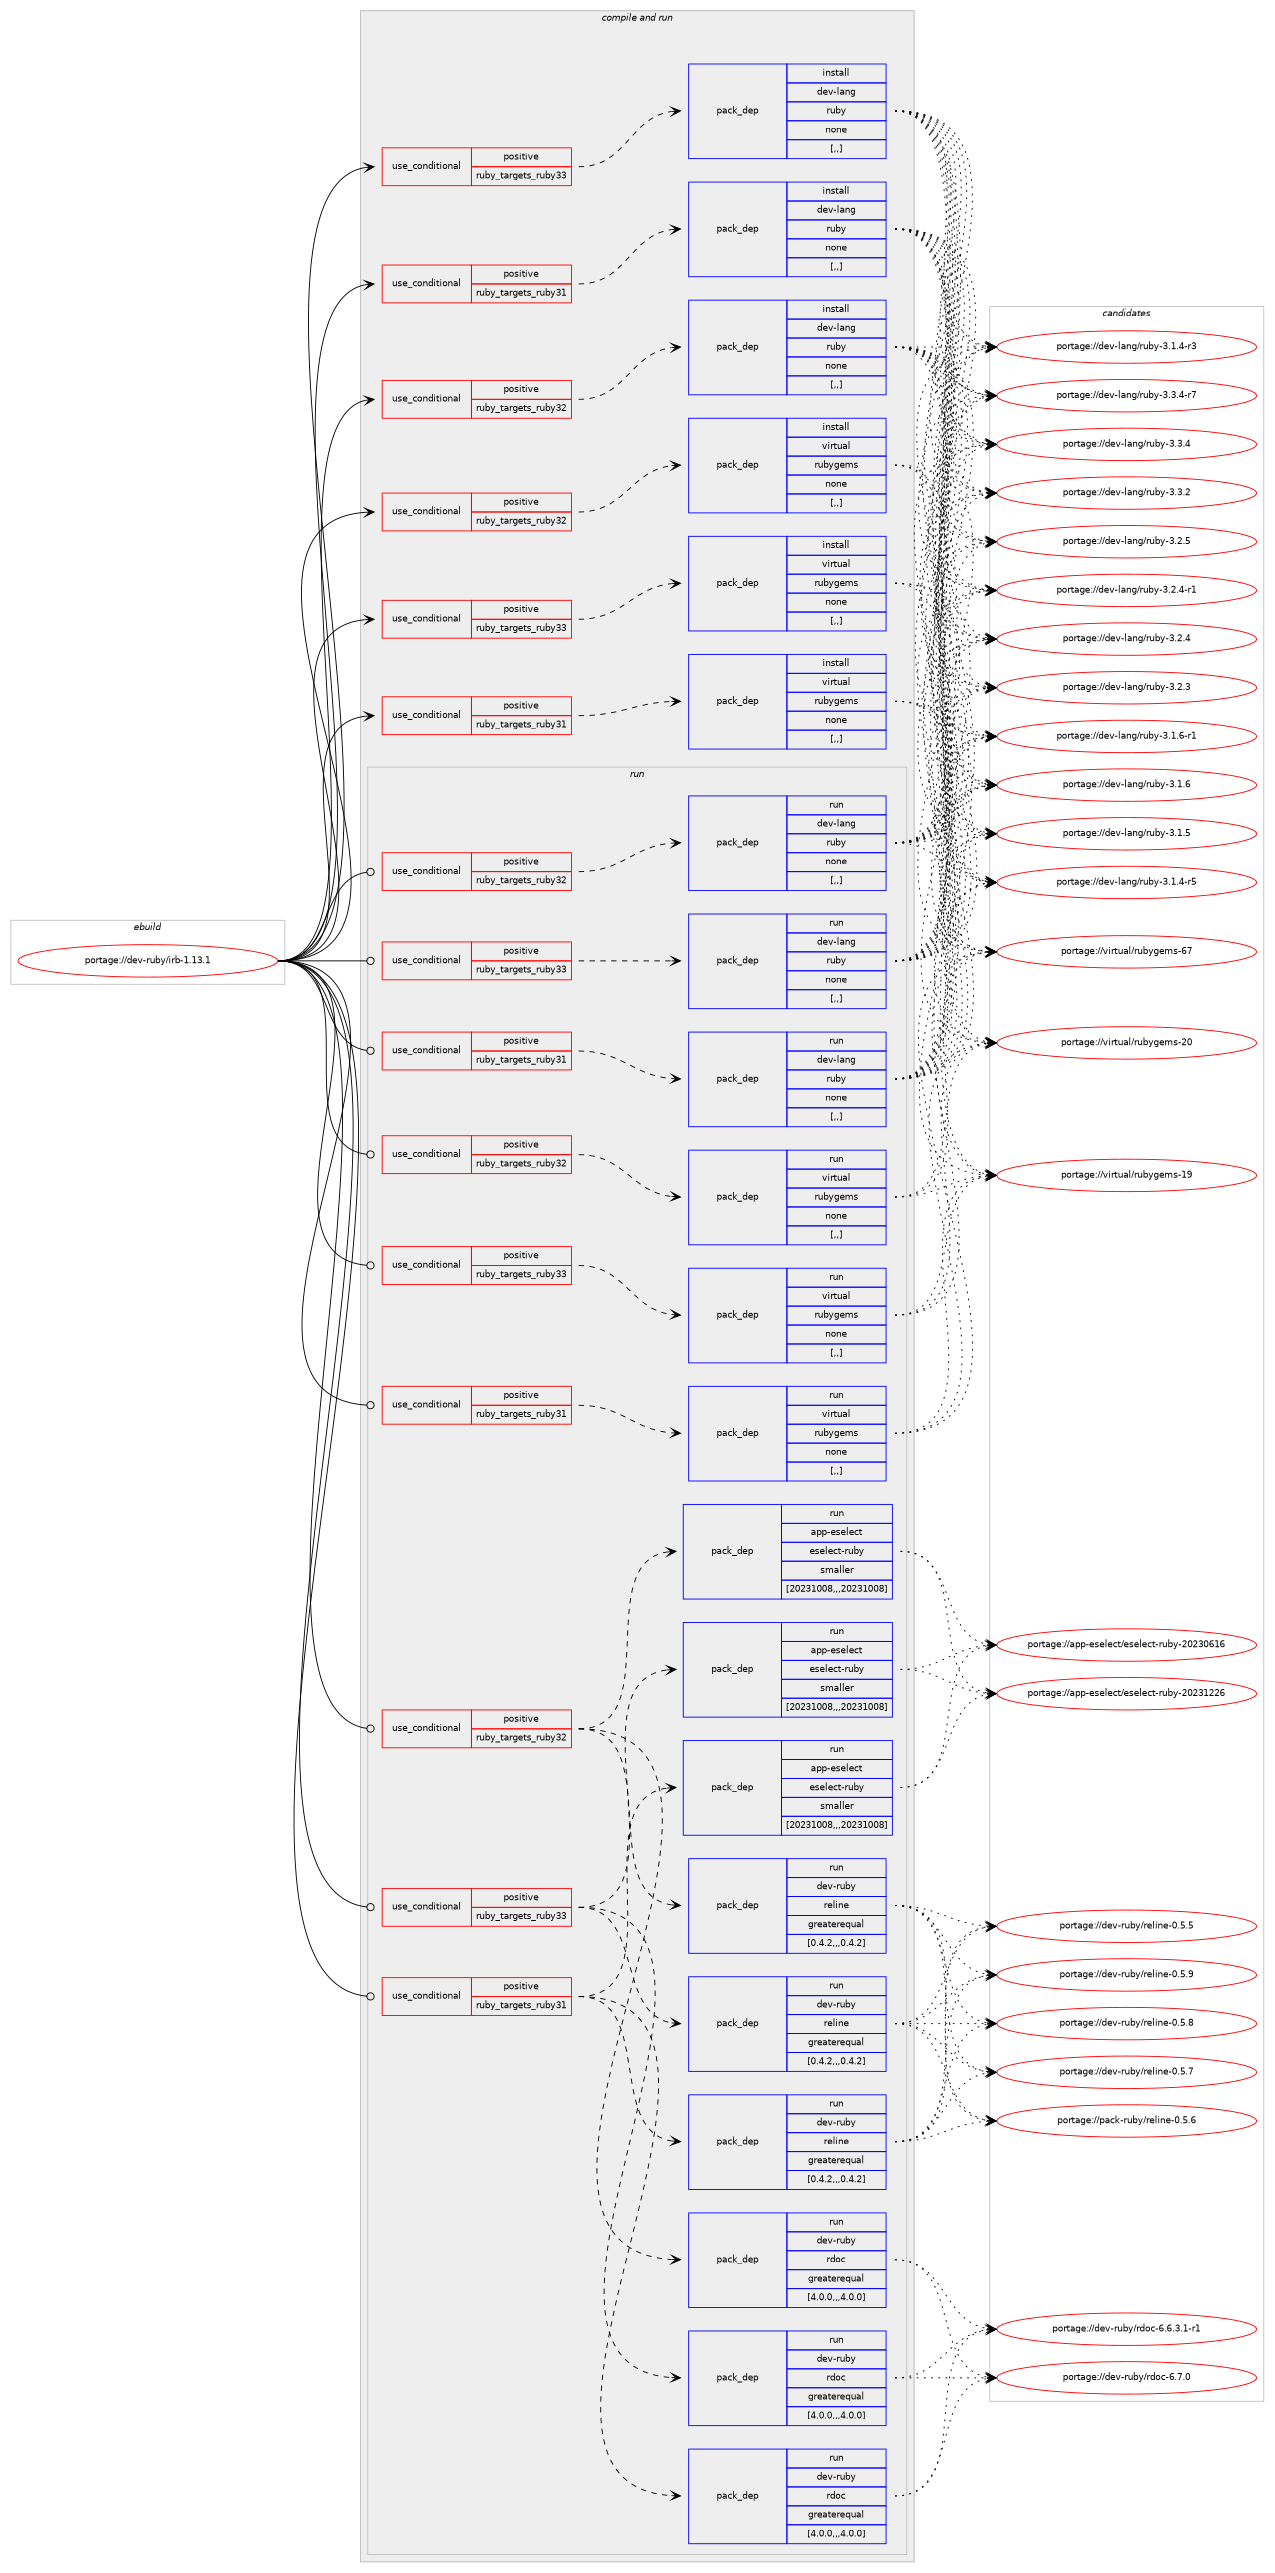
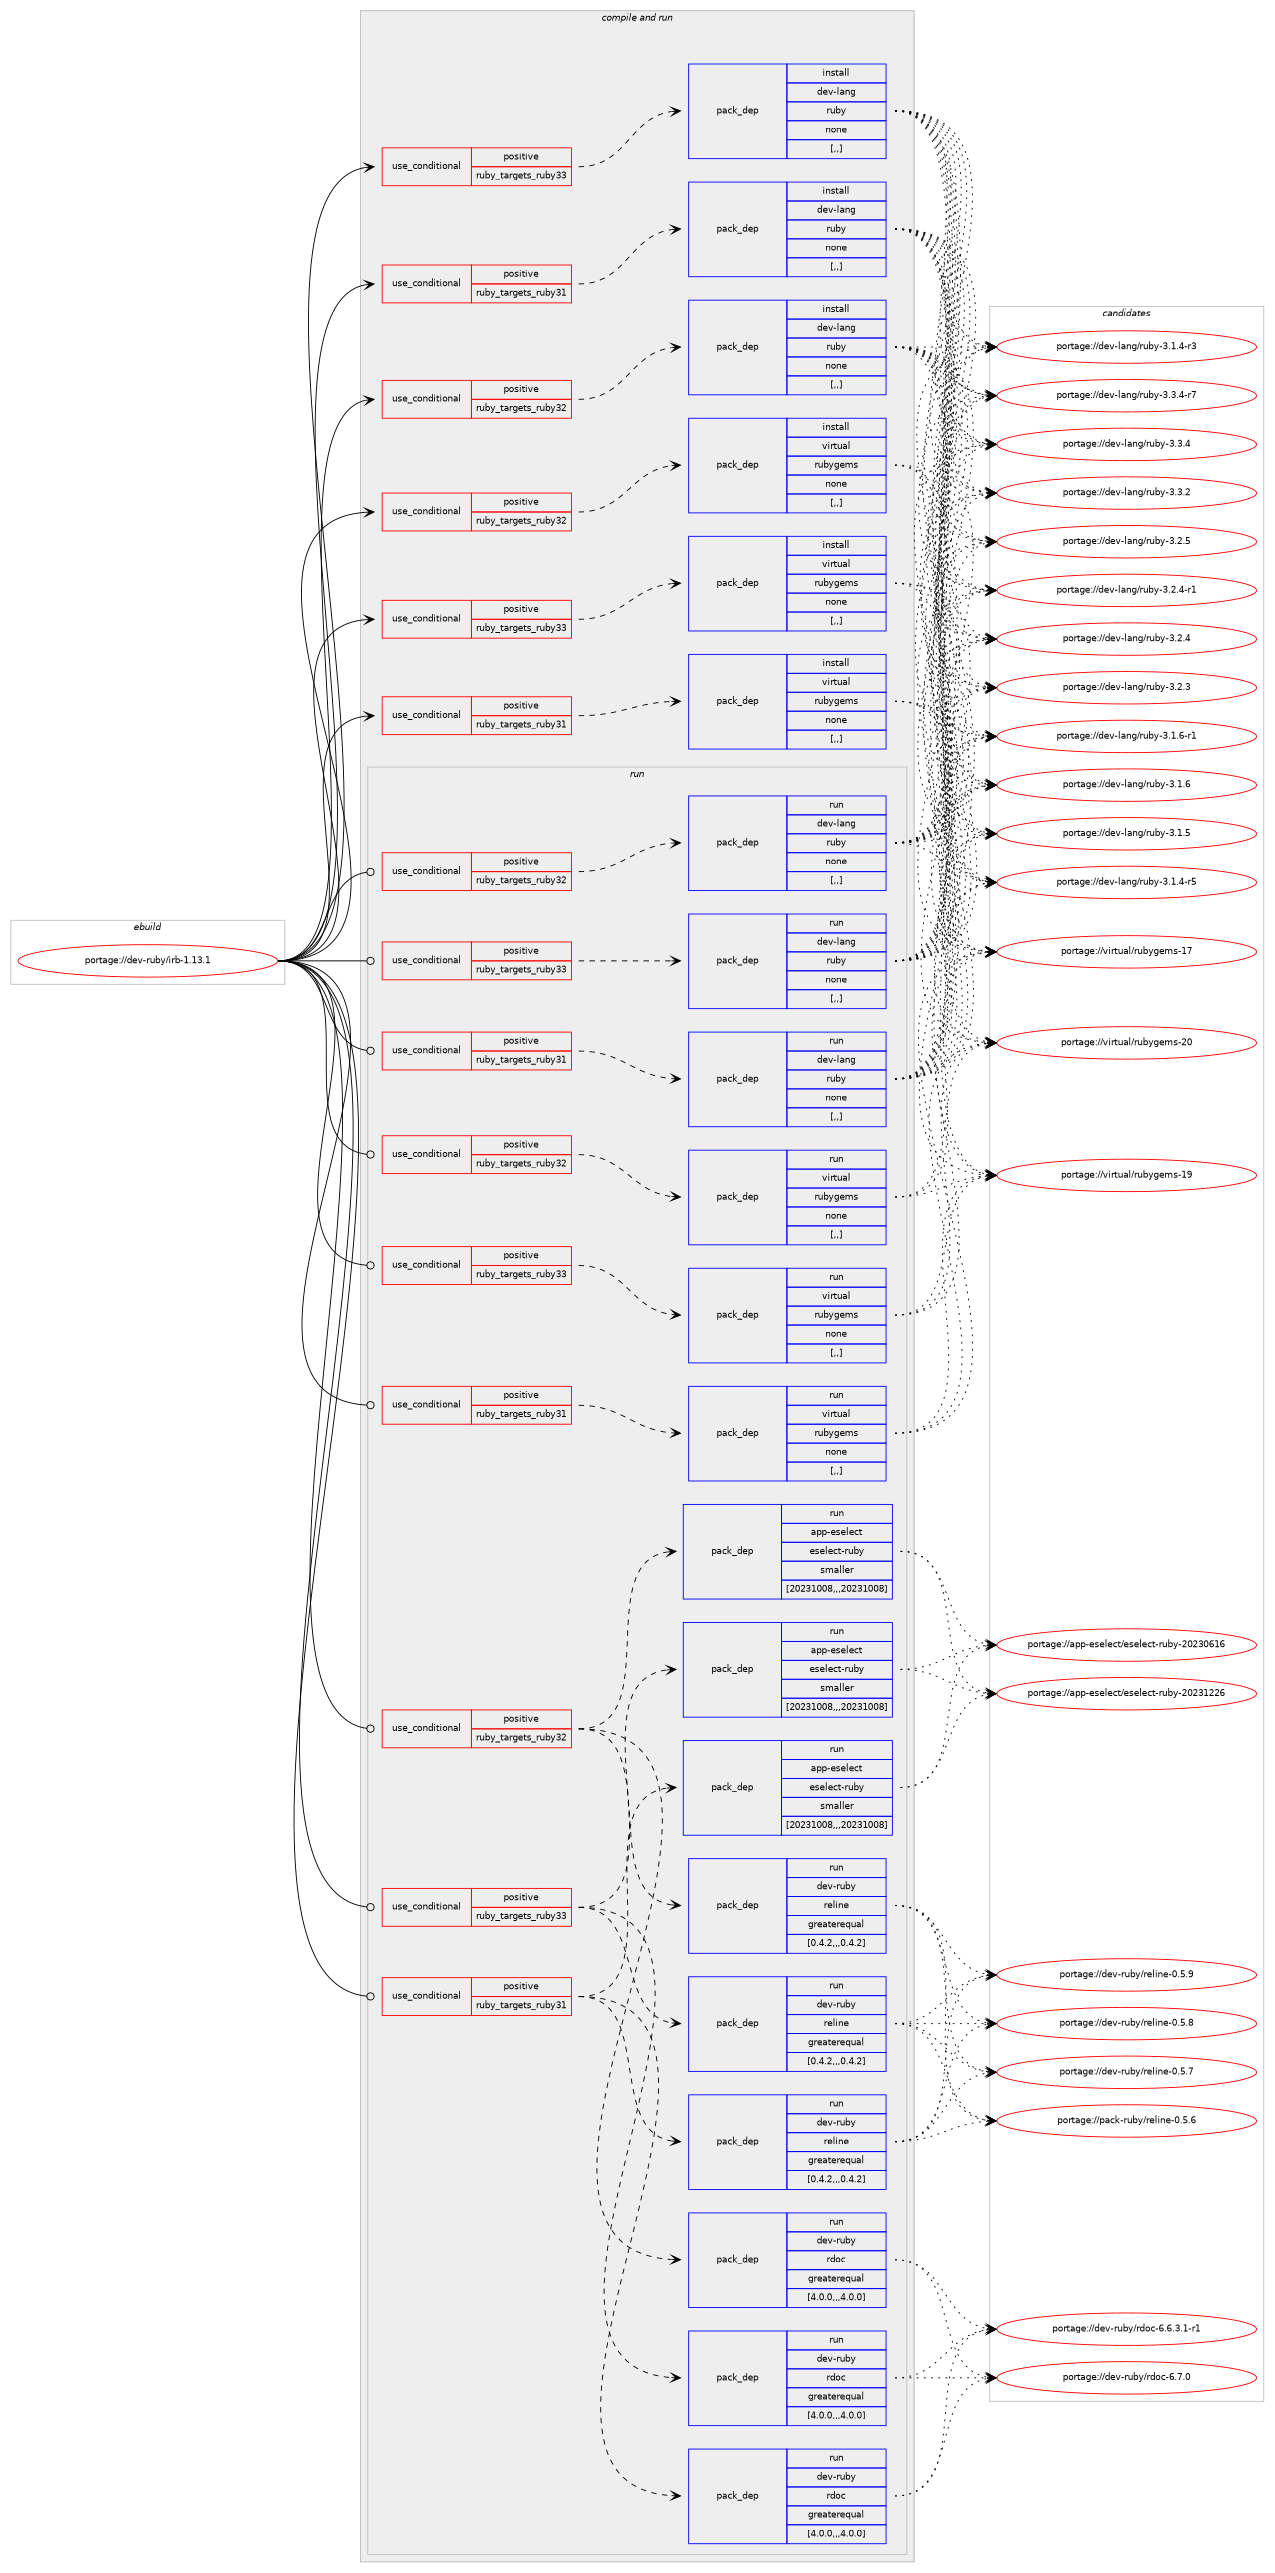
(1127, 952) -> (1127, 952)
(1127, 1926) -> none
